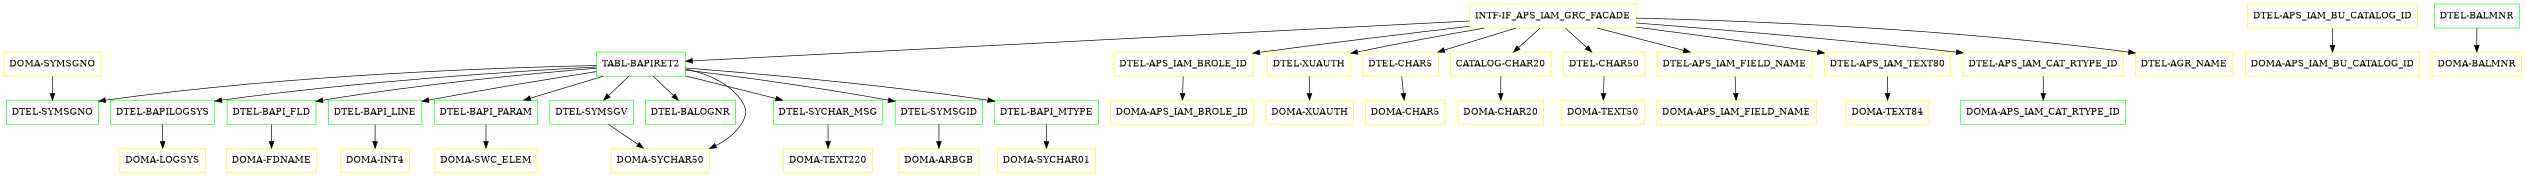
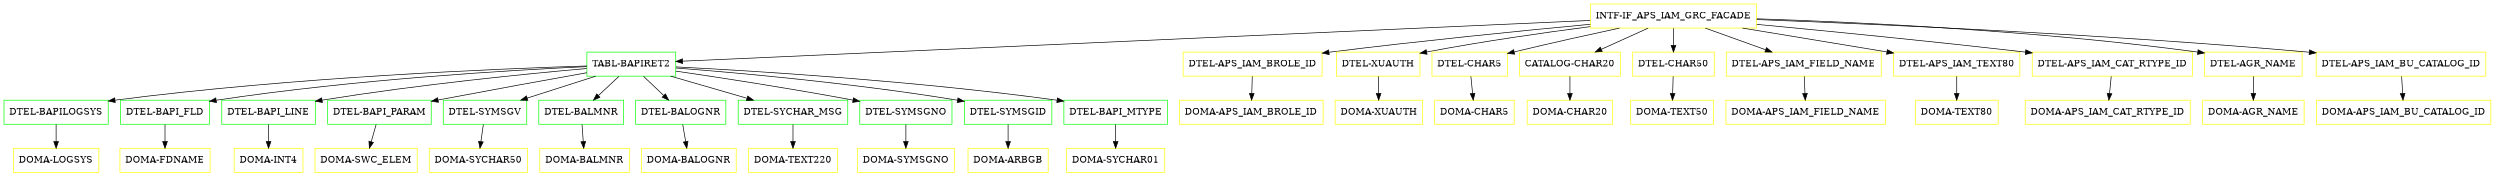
none -> (2102, 37)
(52, 85) -> (906, 133)
(739, 98) -> (609, 86)
(1888, 112) -> (1957, 112)
(2043, 112) -> (2108, 112)
none -> (2253, 112)
none -> (689, 160)
